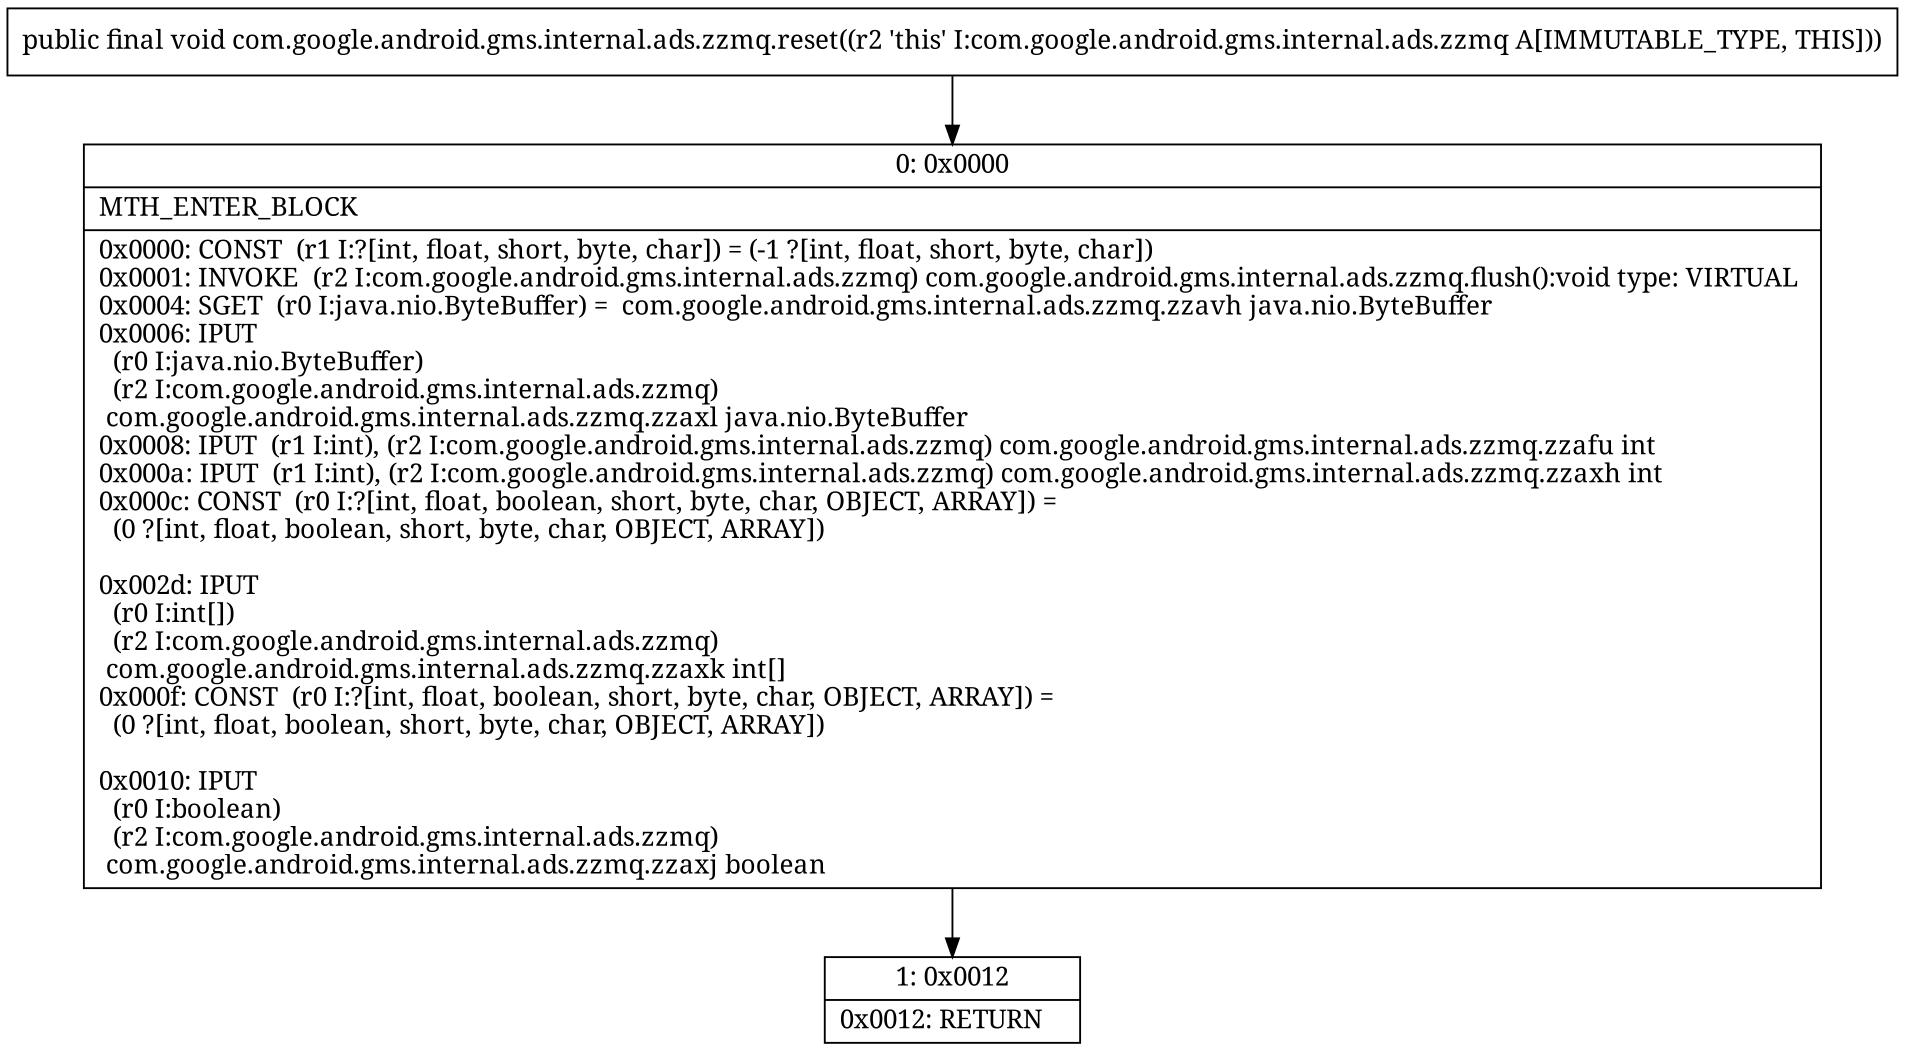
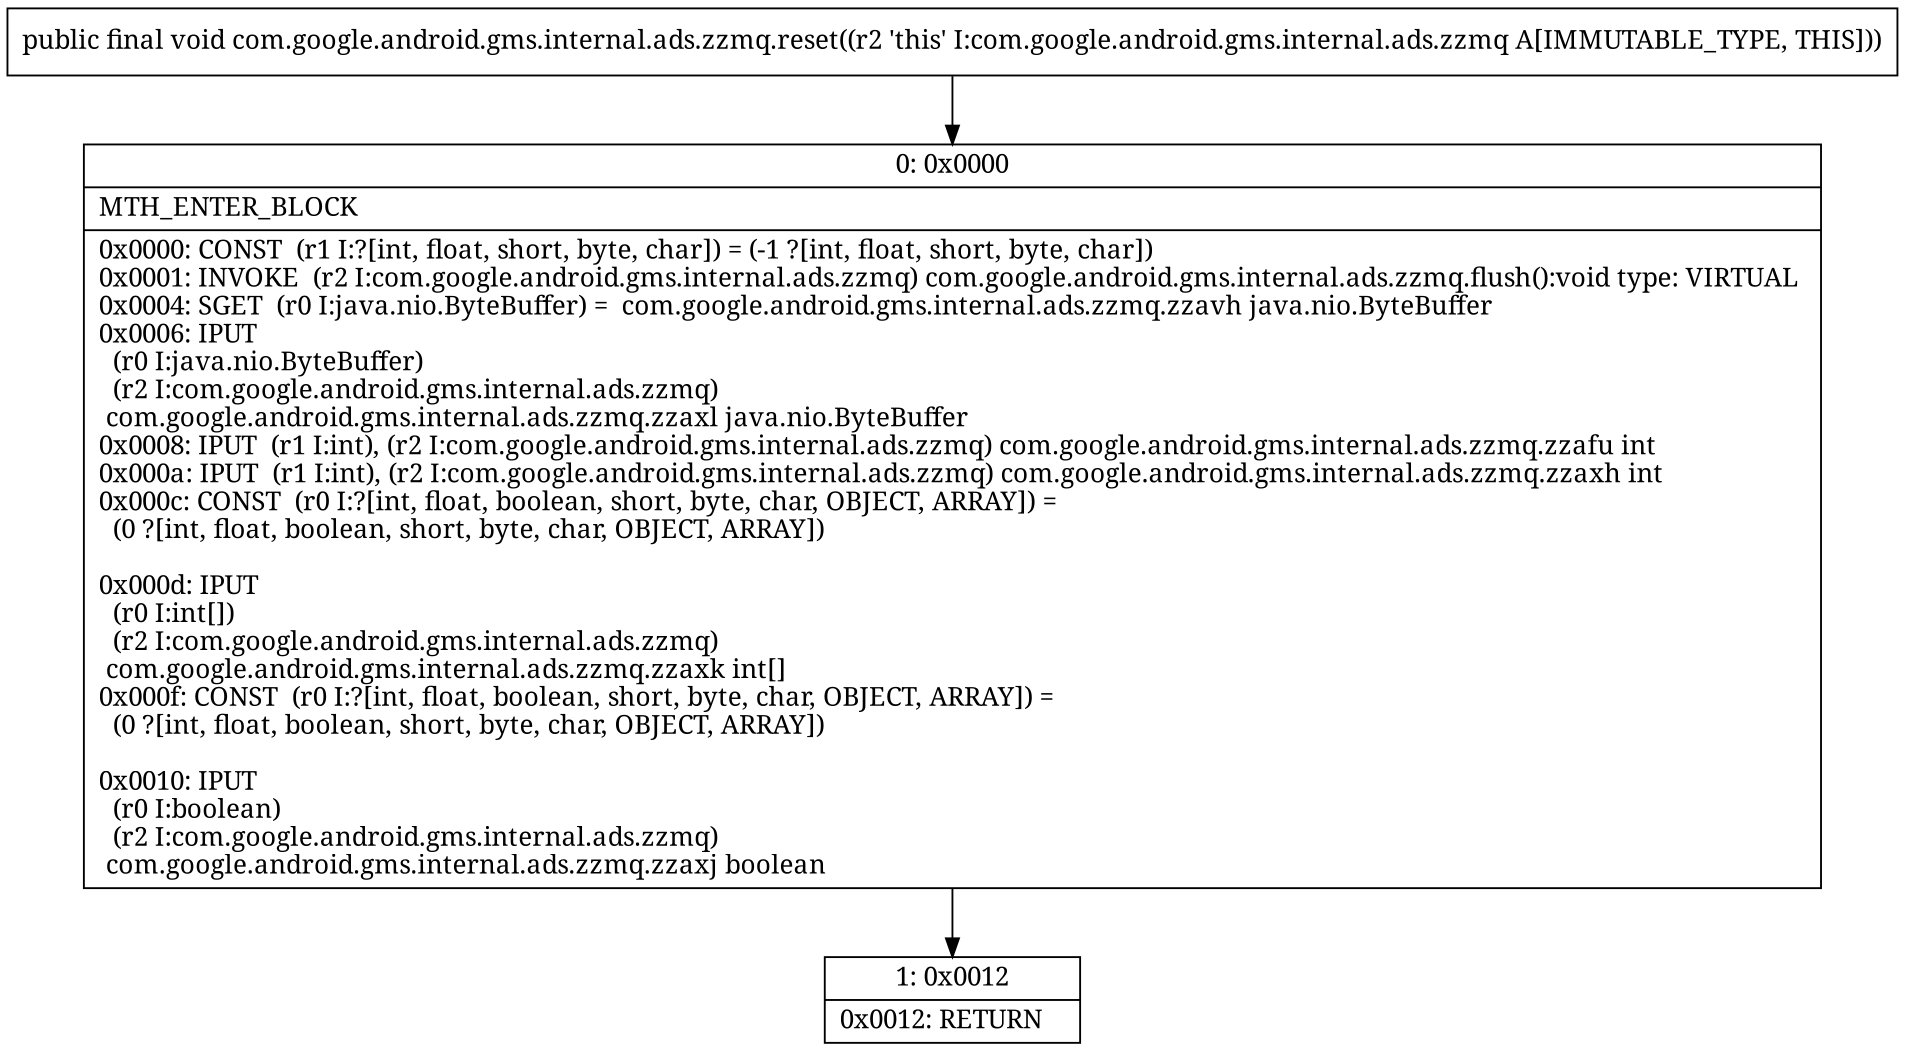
(186, 586) -> (186, 586)
